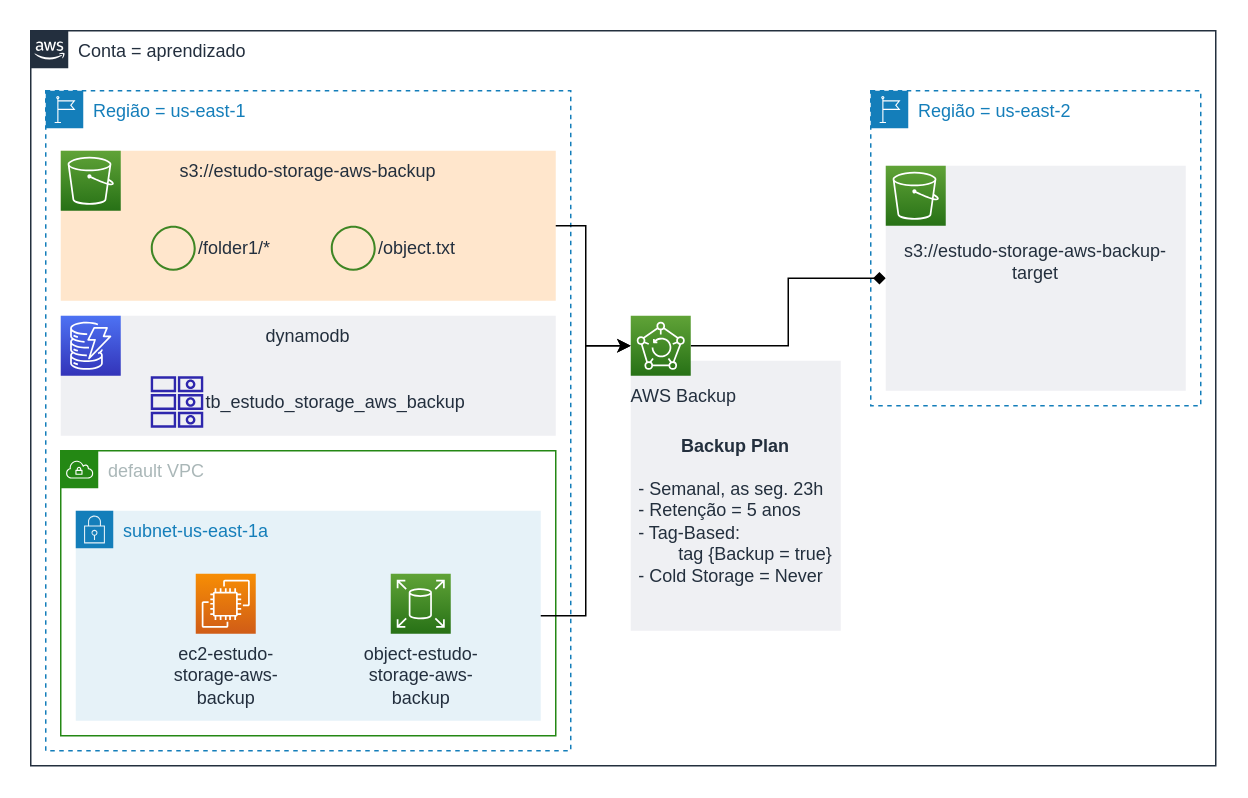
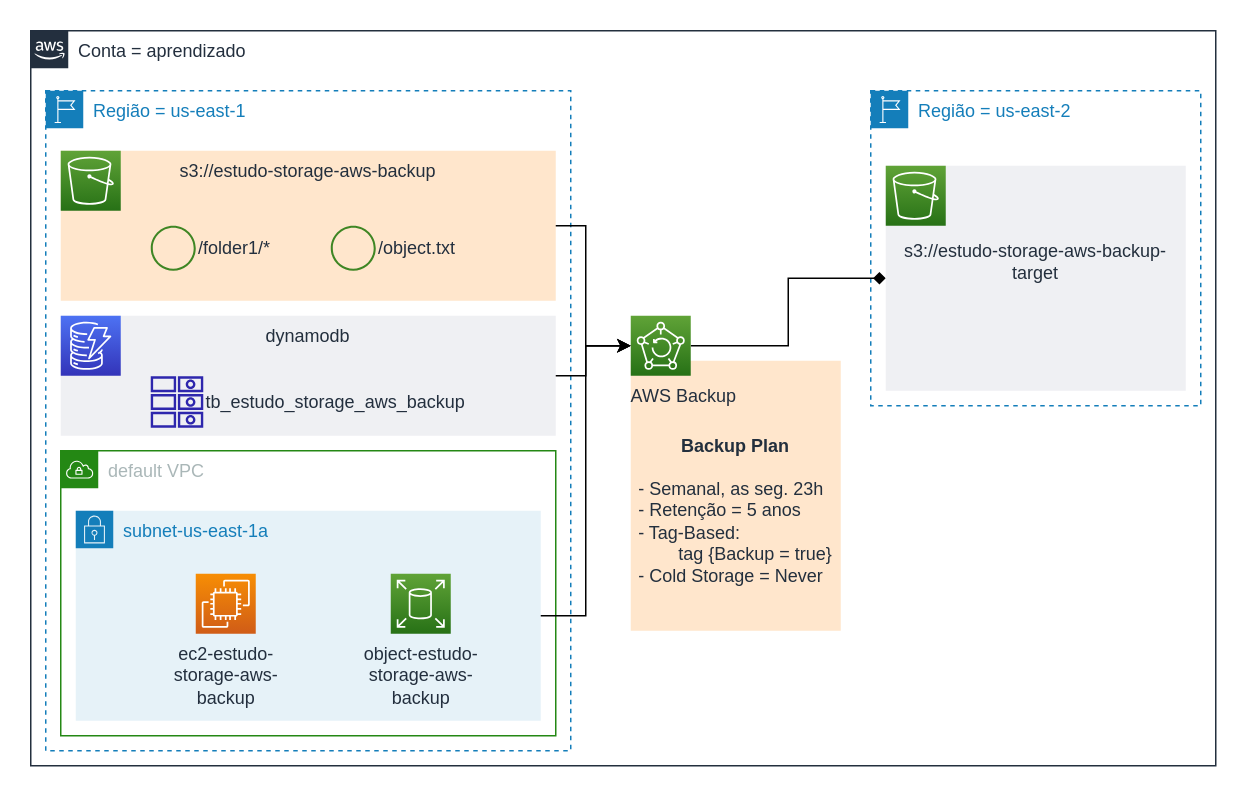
none -> (568, 376)
(736, 496) -> (736, 496)
